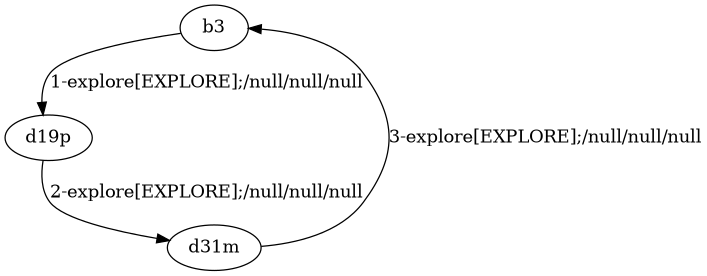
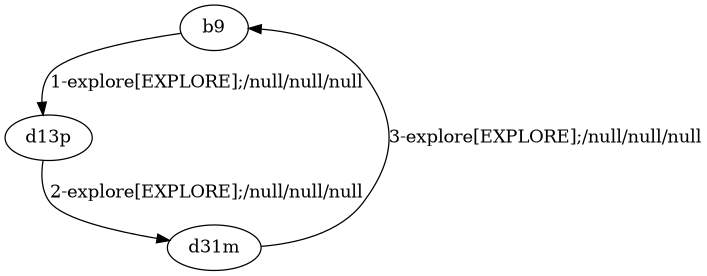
(214, 28) -> (214, 28)
(49, 138) -> (49, 138)
